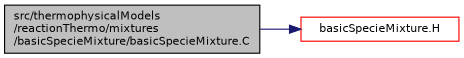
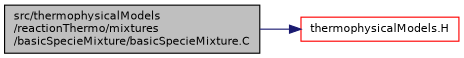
(380, 29) -> (380, 29)
